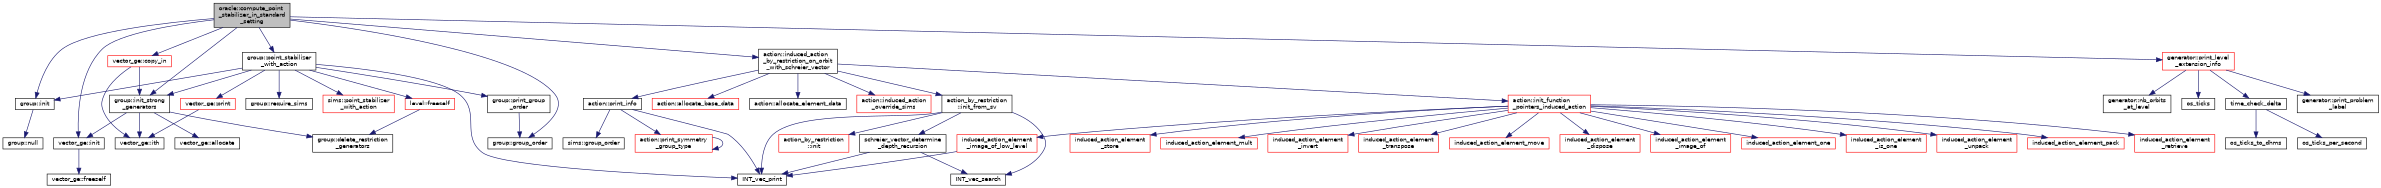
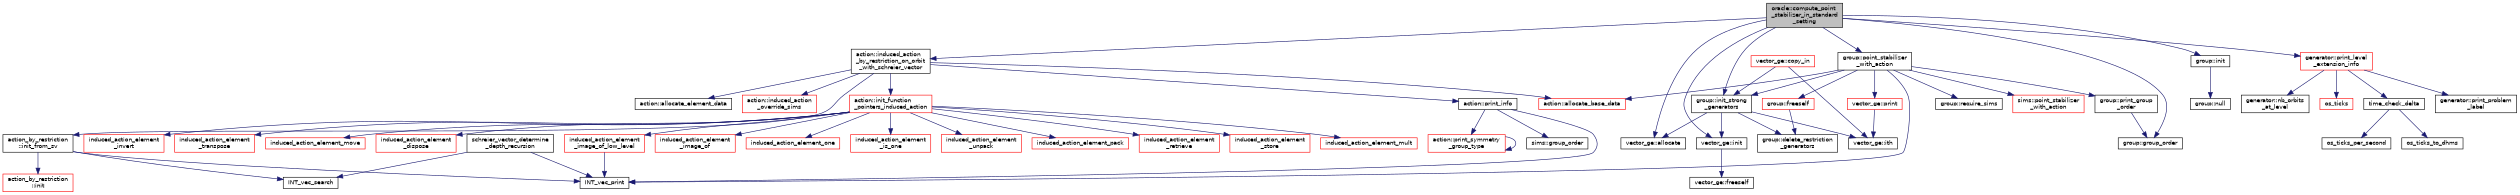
(190, 40) -> (1691, 55)
(151, 84) -> (1735, 86)
(430, 104) -> (1788, 104)
(2198, 104) -> (2336, 104)
(943, 122) -> none
